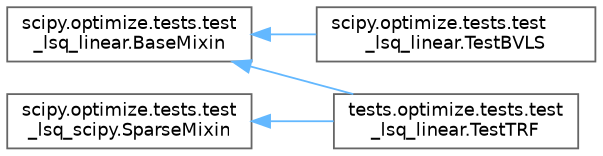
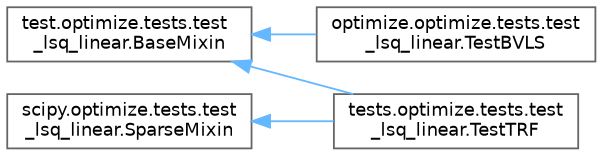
(129, 34) -> (129, 34)
(456, 34) -> (456, 34)
(129, 121) -> (129, 121)
